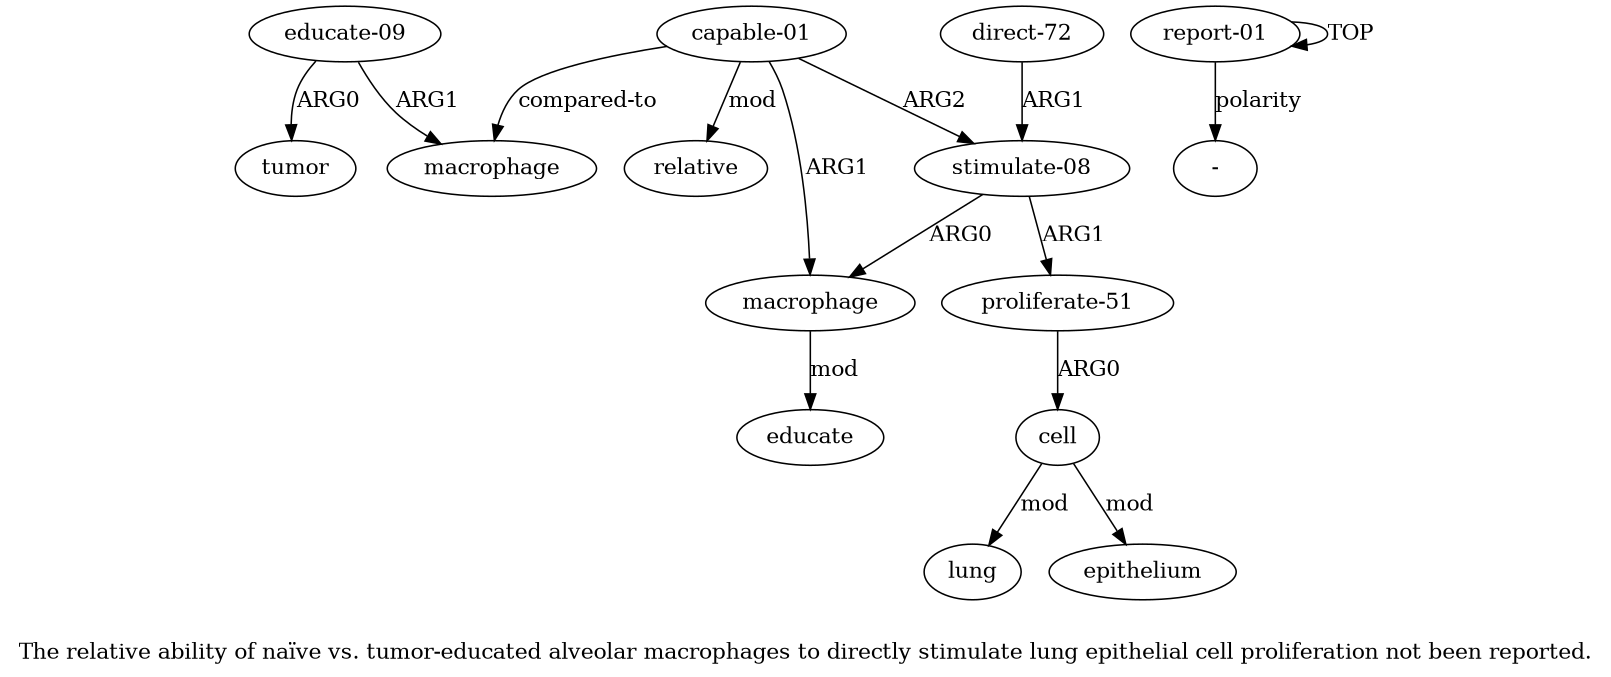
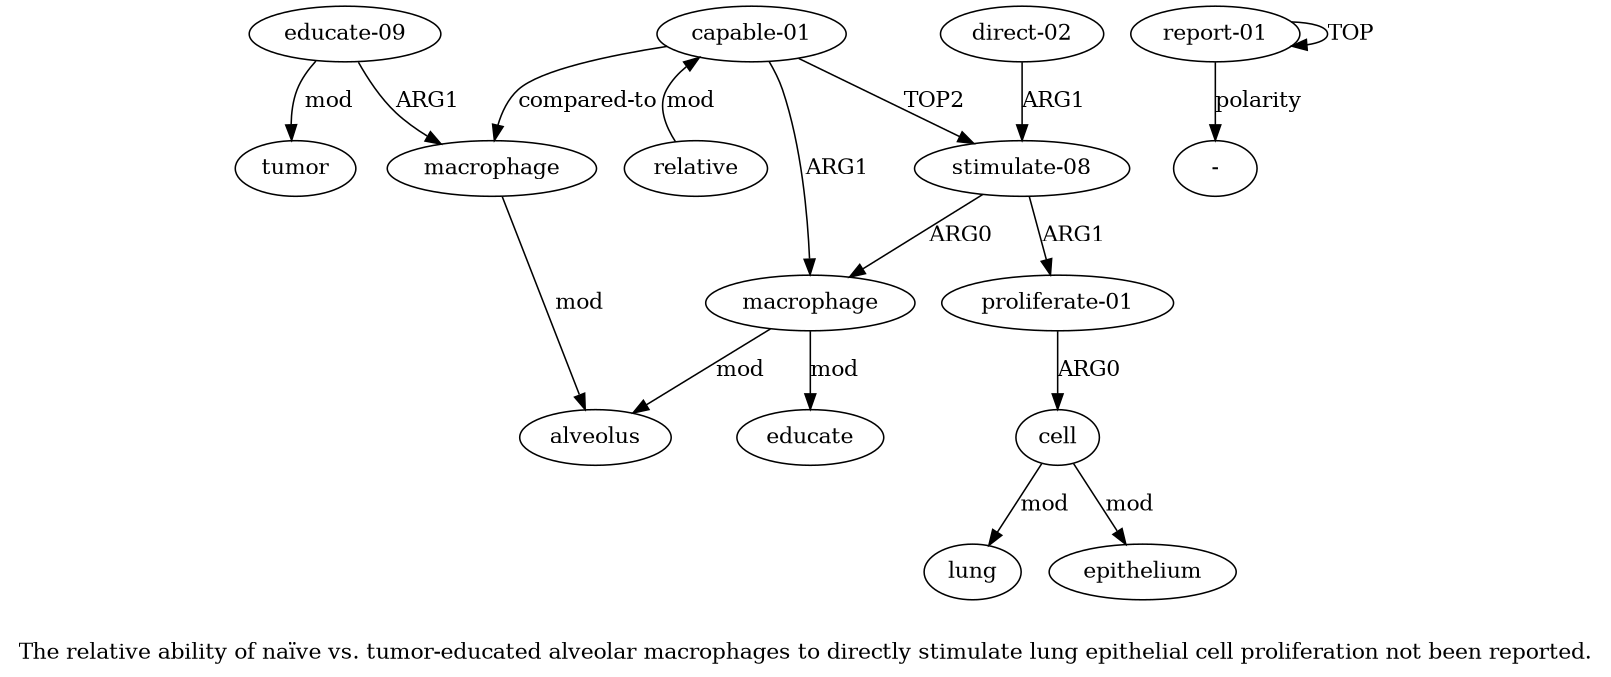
(1022, 34) -> (1022, 34)
(727, 94) -> (663, 102)
(329, 101) -> (329, 101)
(935, 101) -> (935, 101)
(1058, 303) -> (1058, 303)
none -> (595, 437)
